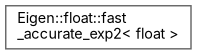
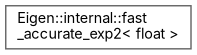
(98, 27) -> (98, 27)
